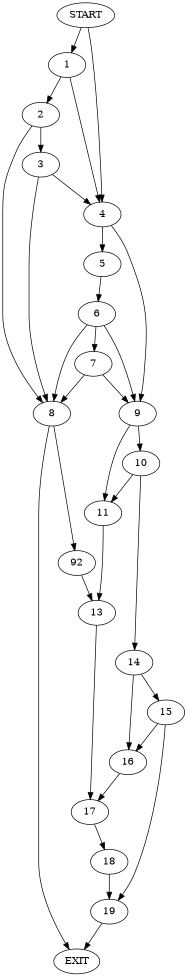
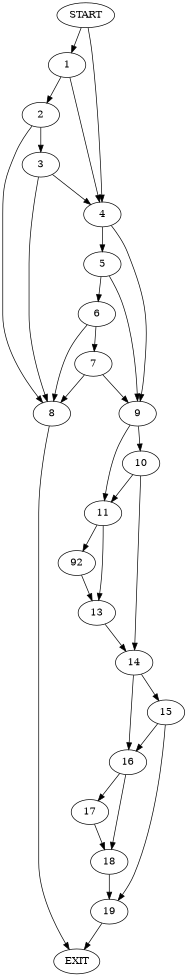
(121, 359) -> (130, 333)
(64, 485) -> (92, 535)
(94, 709) -> (113, 635)
none -> (119, 808)
